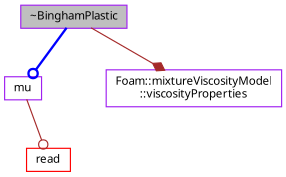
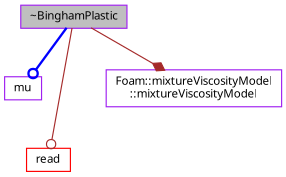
(194, 88) -> (194, 88)
(34, 120) -> (62, 84)
